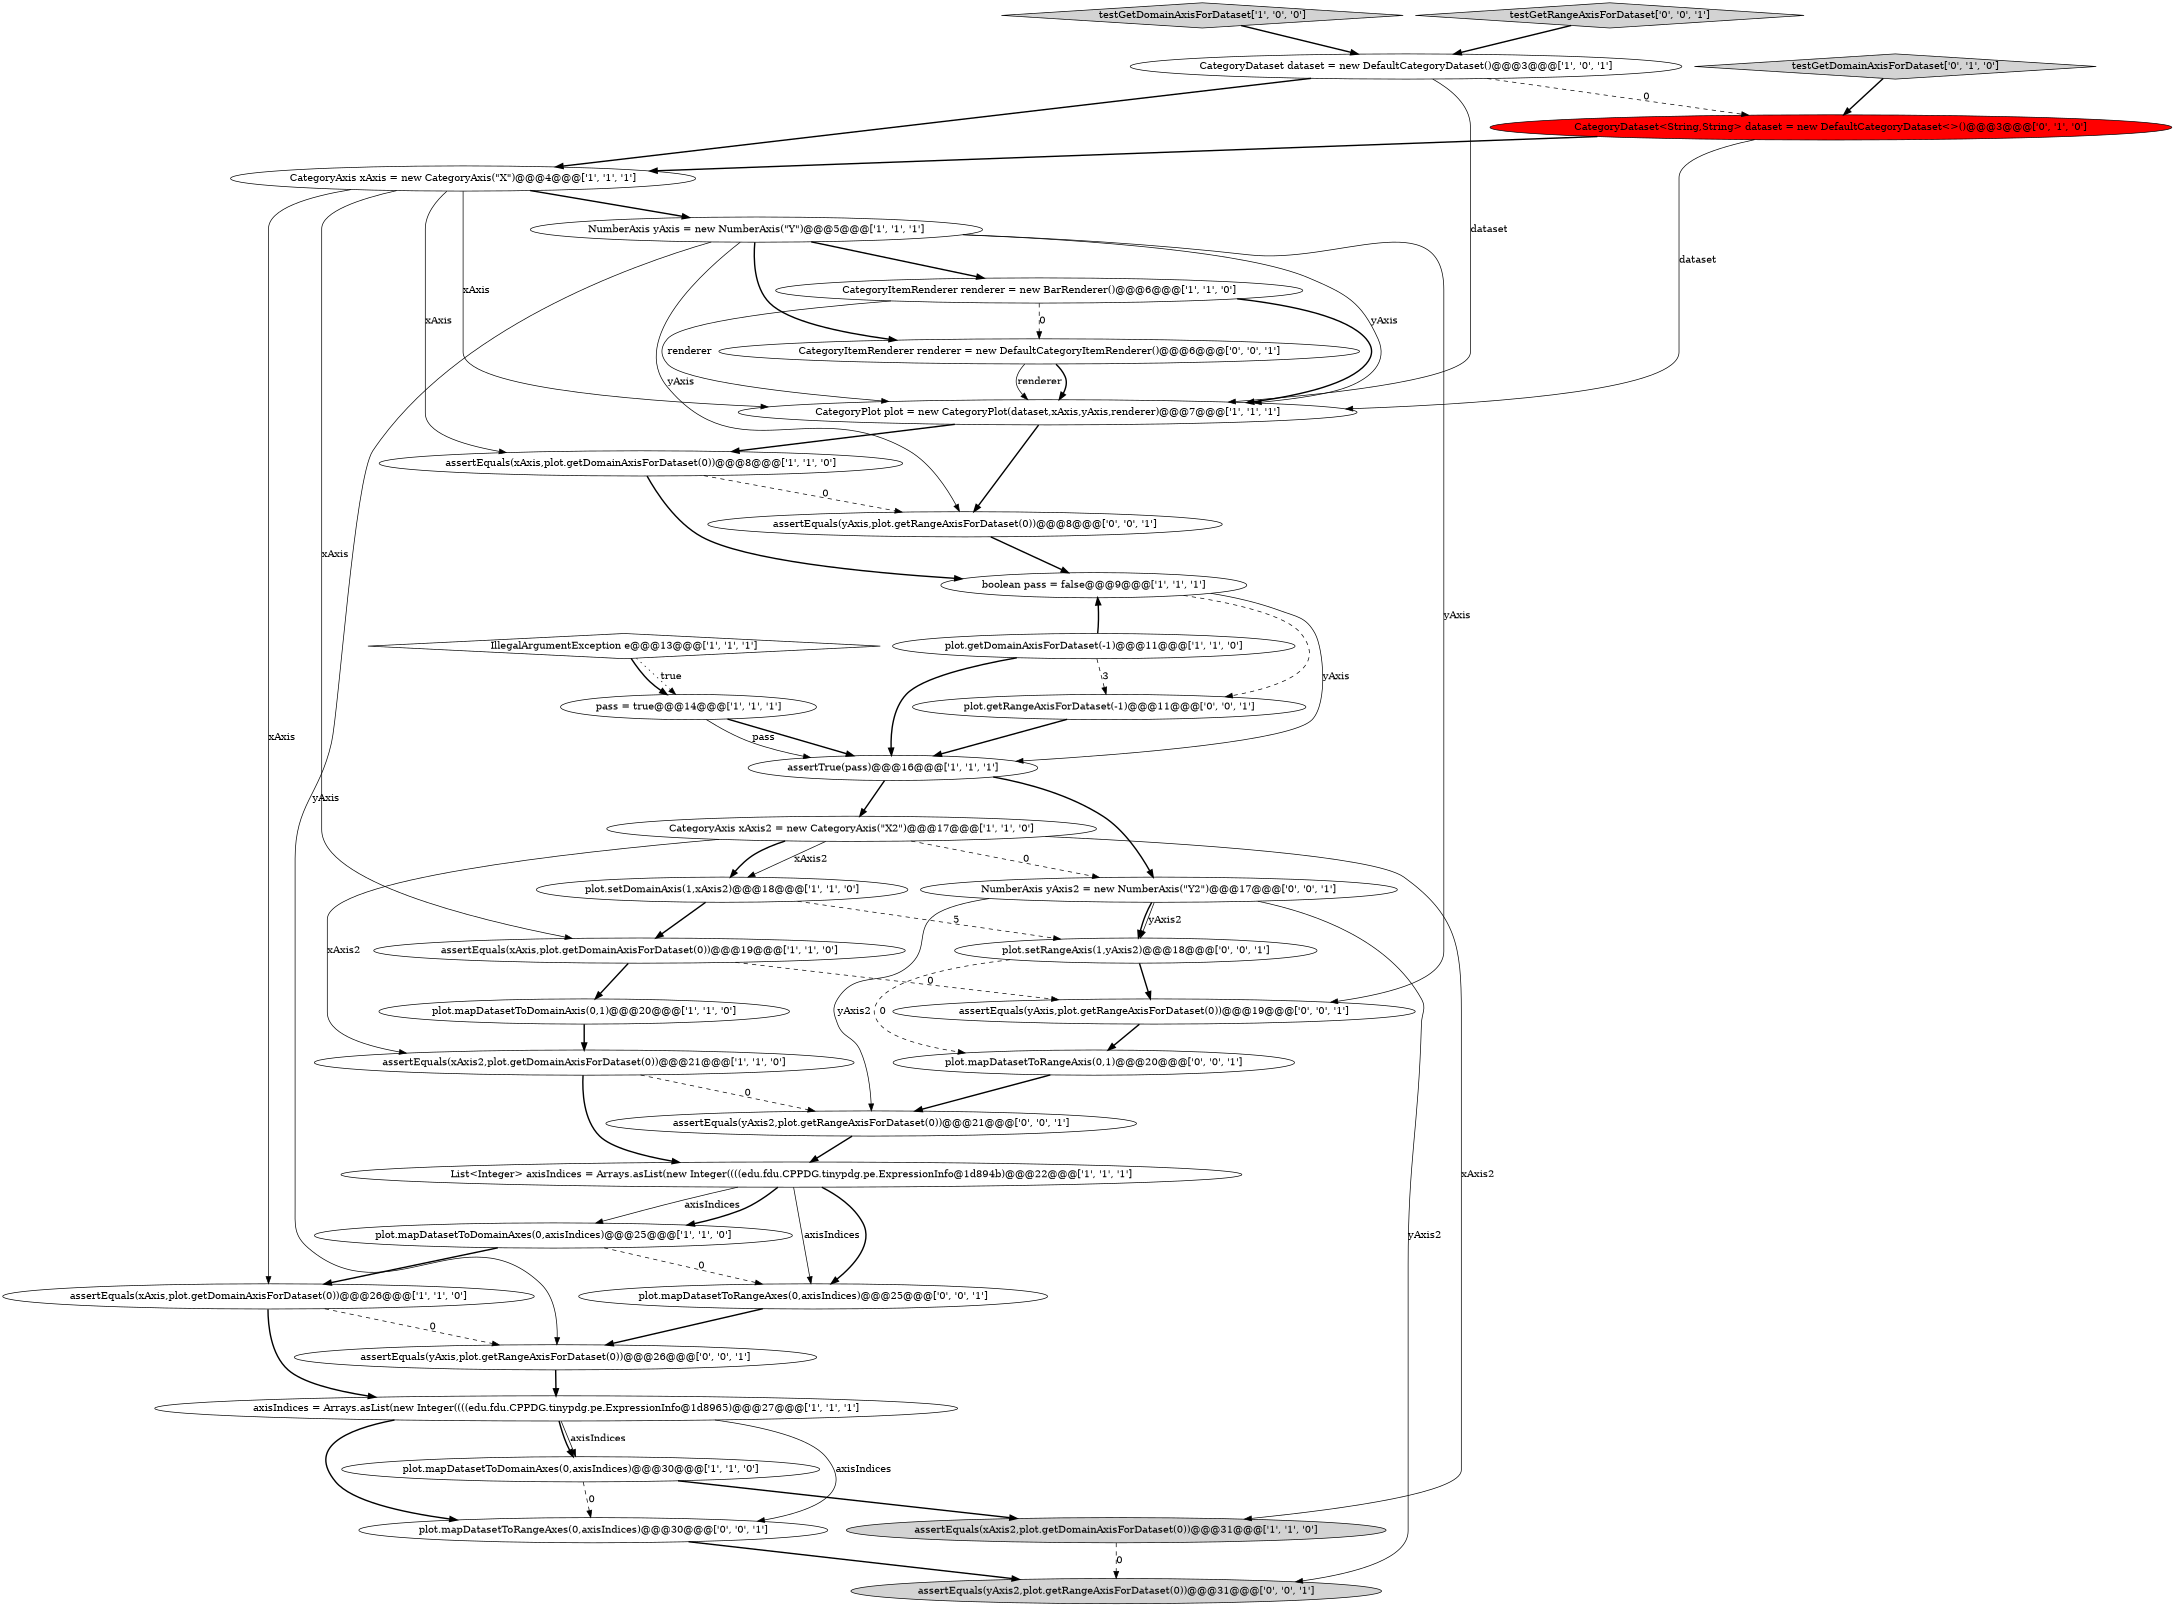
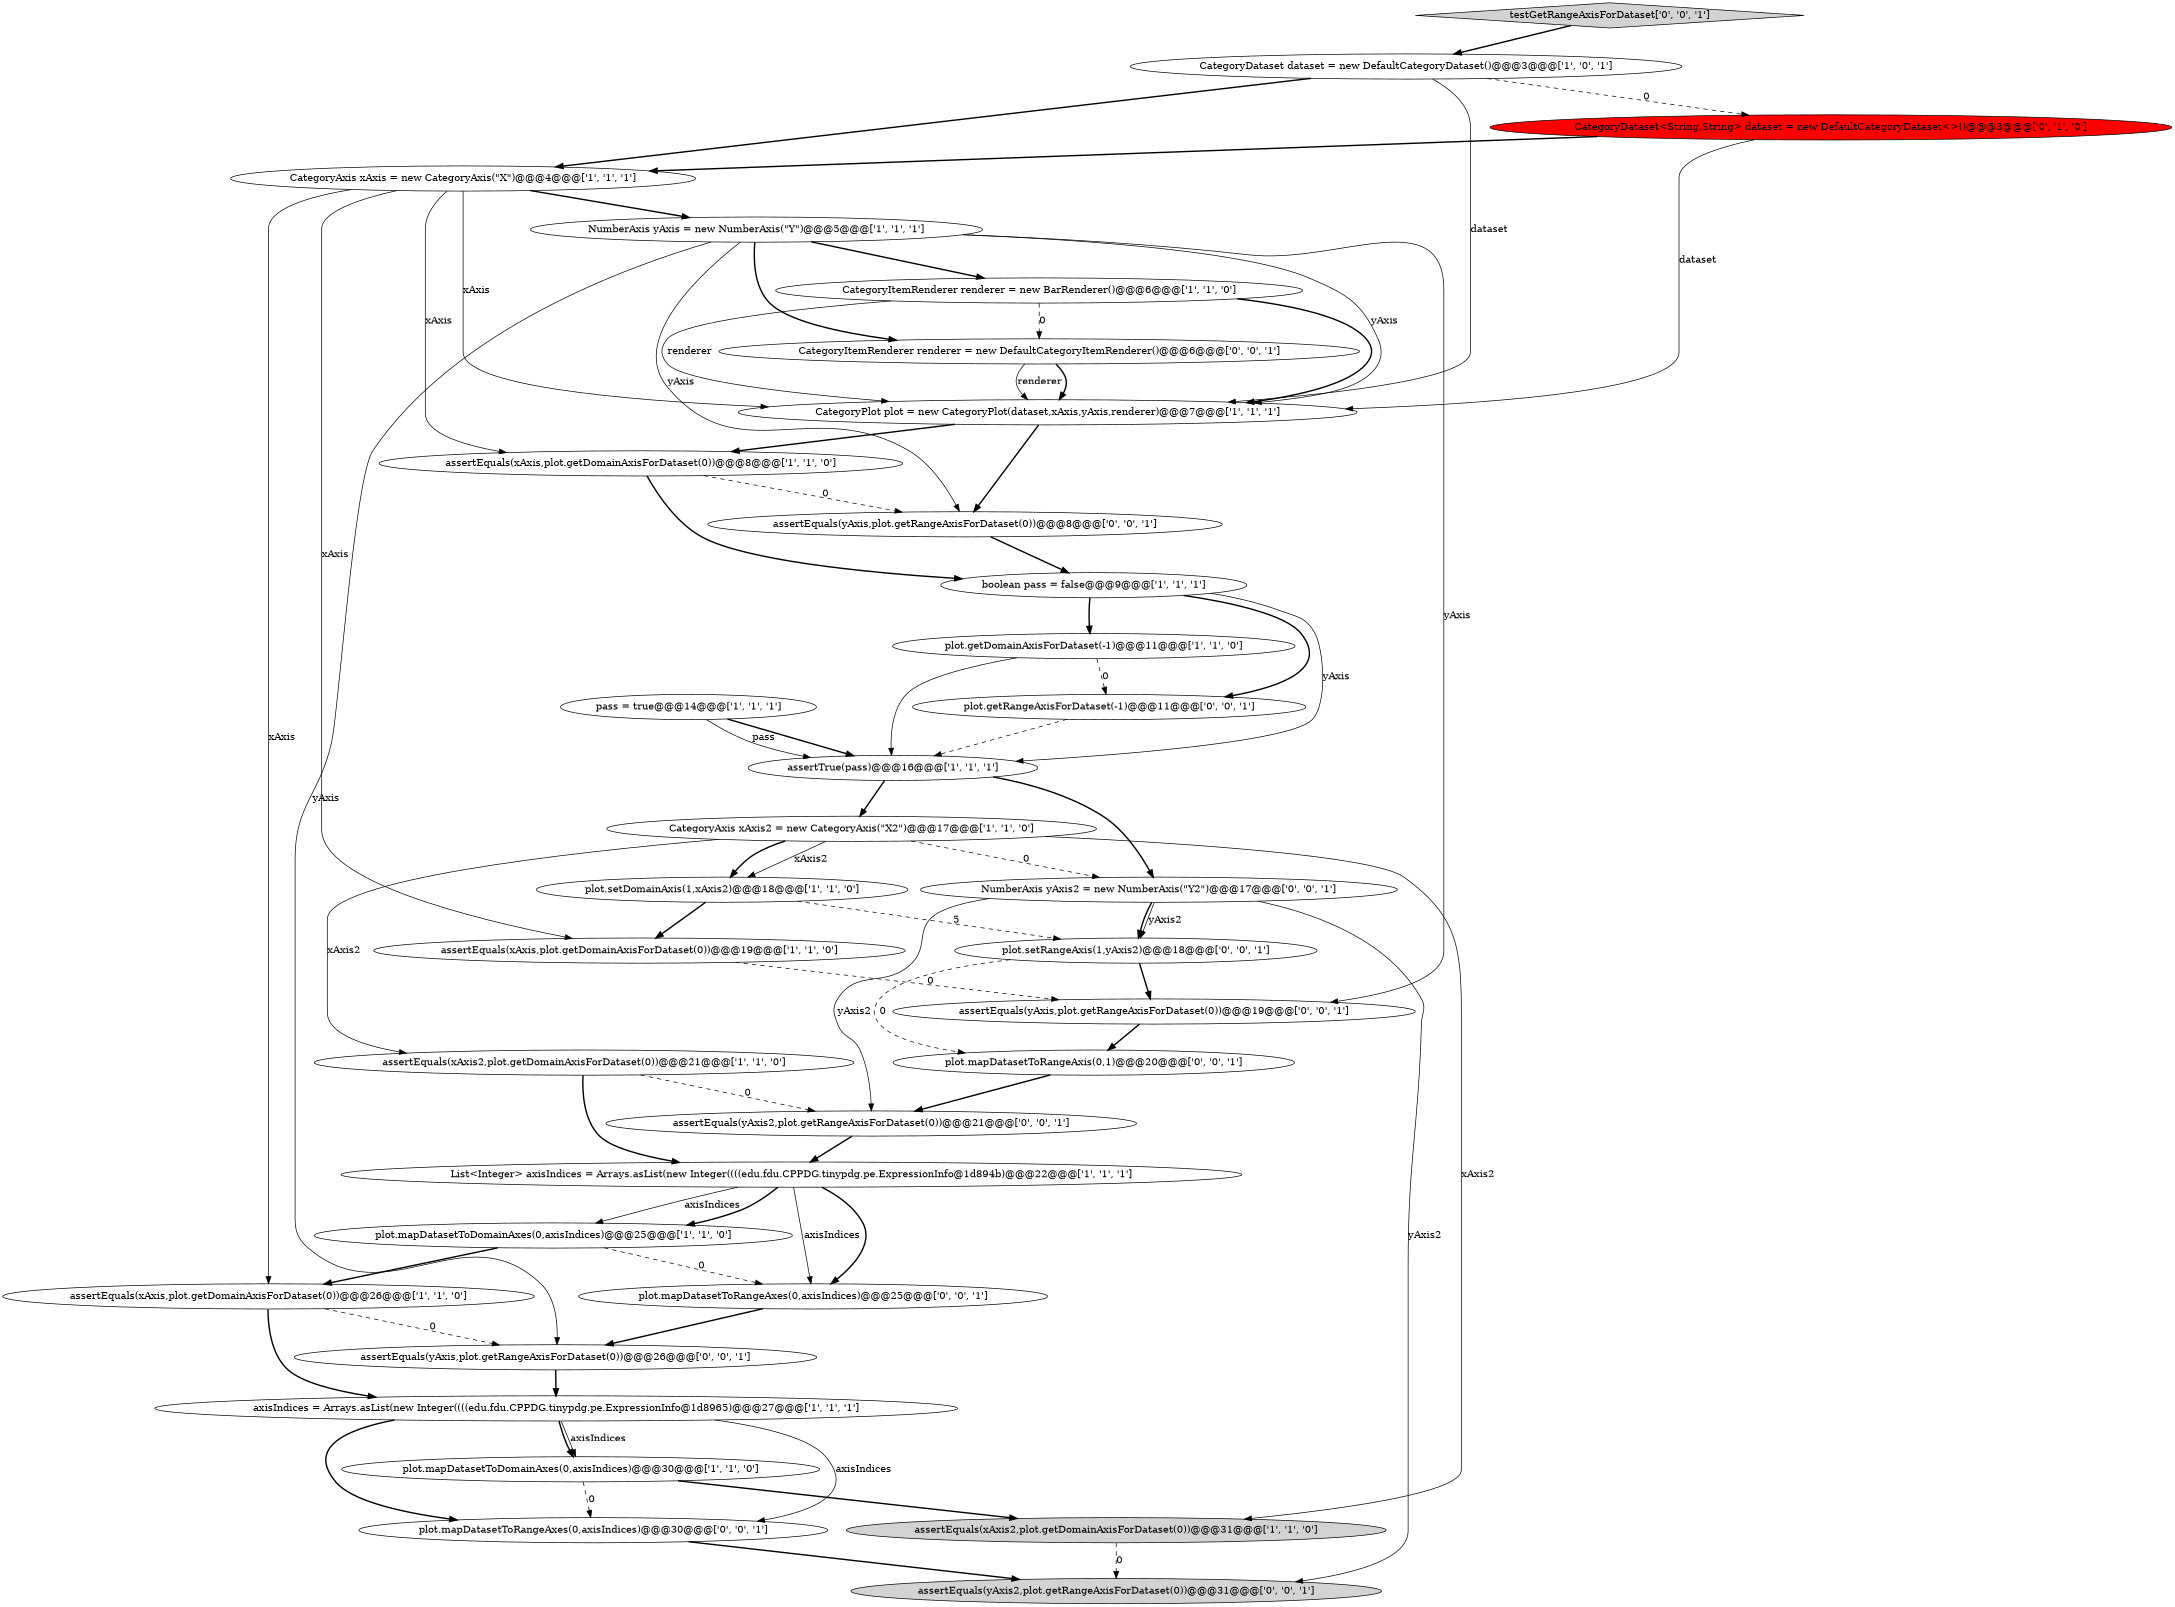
(1202, 15) -> none
(1895, 66) -> none
(1098, 619) -> (1089, 612)
(1297, 630) -> (1297, 630)
(624, 646) -> none
(1106, 677) -> (1106, 677)
(932, 679) -> (932, 679)
(1004, 737) -> (1004, 737)
(584, 1011) -> none
